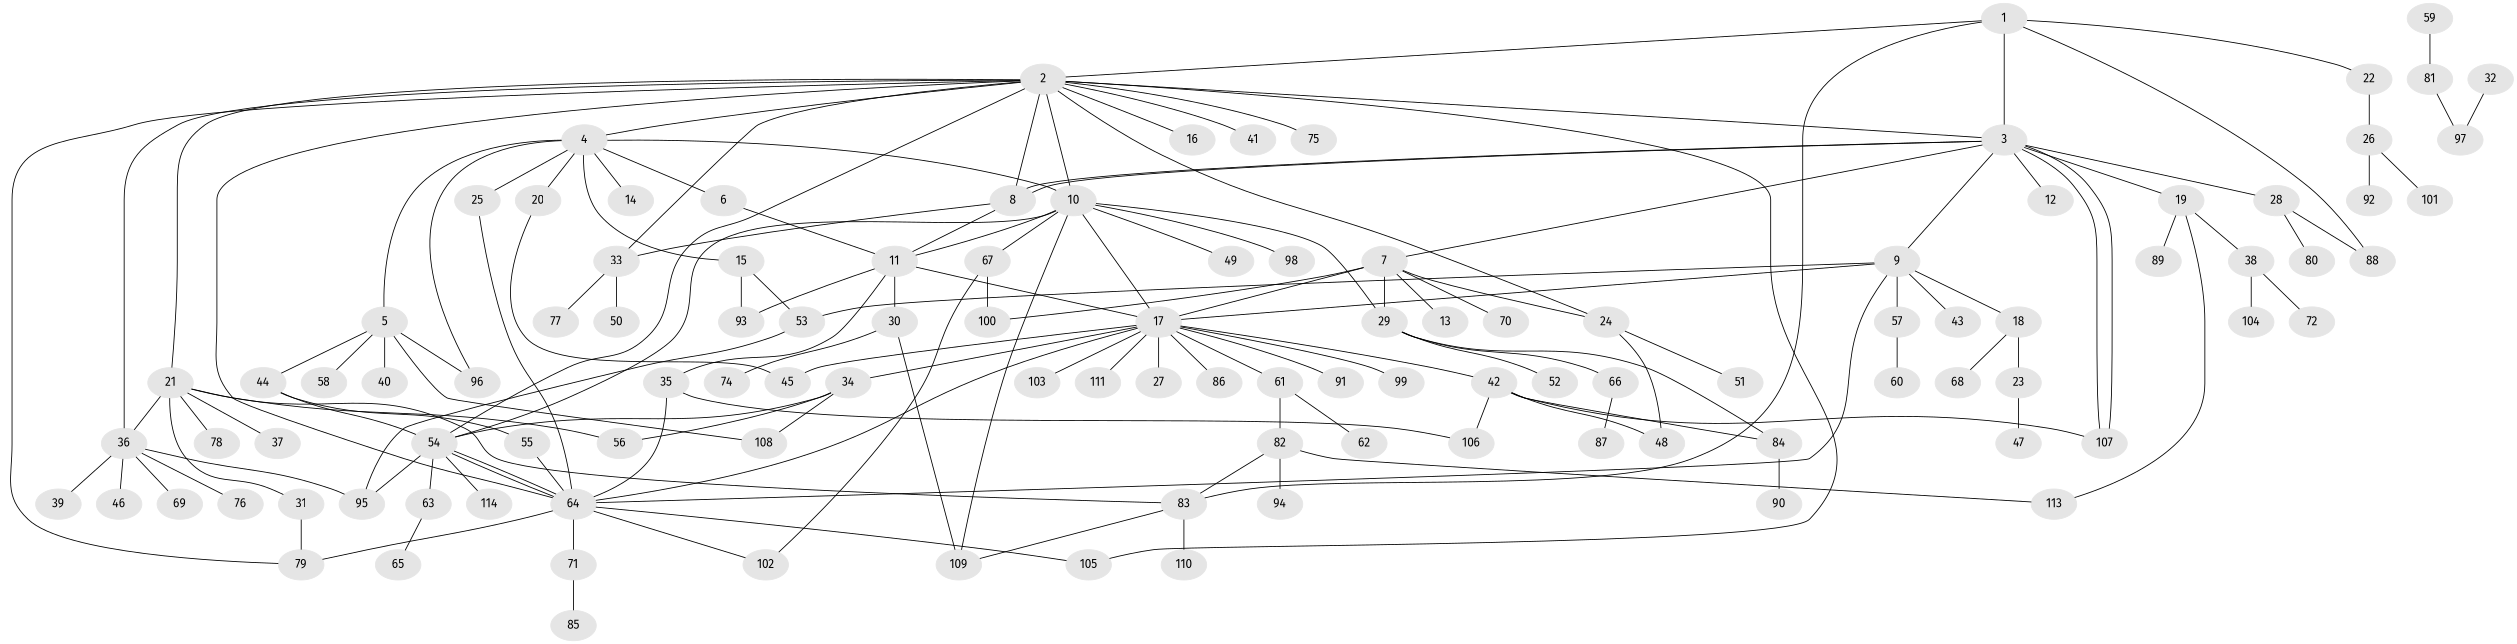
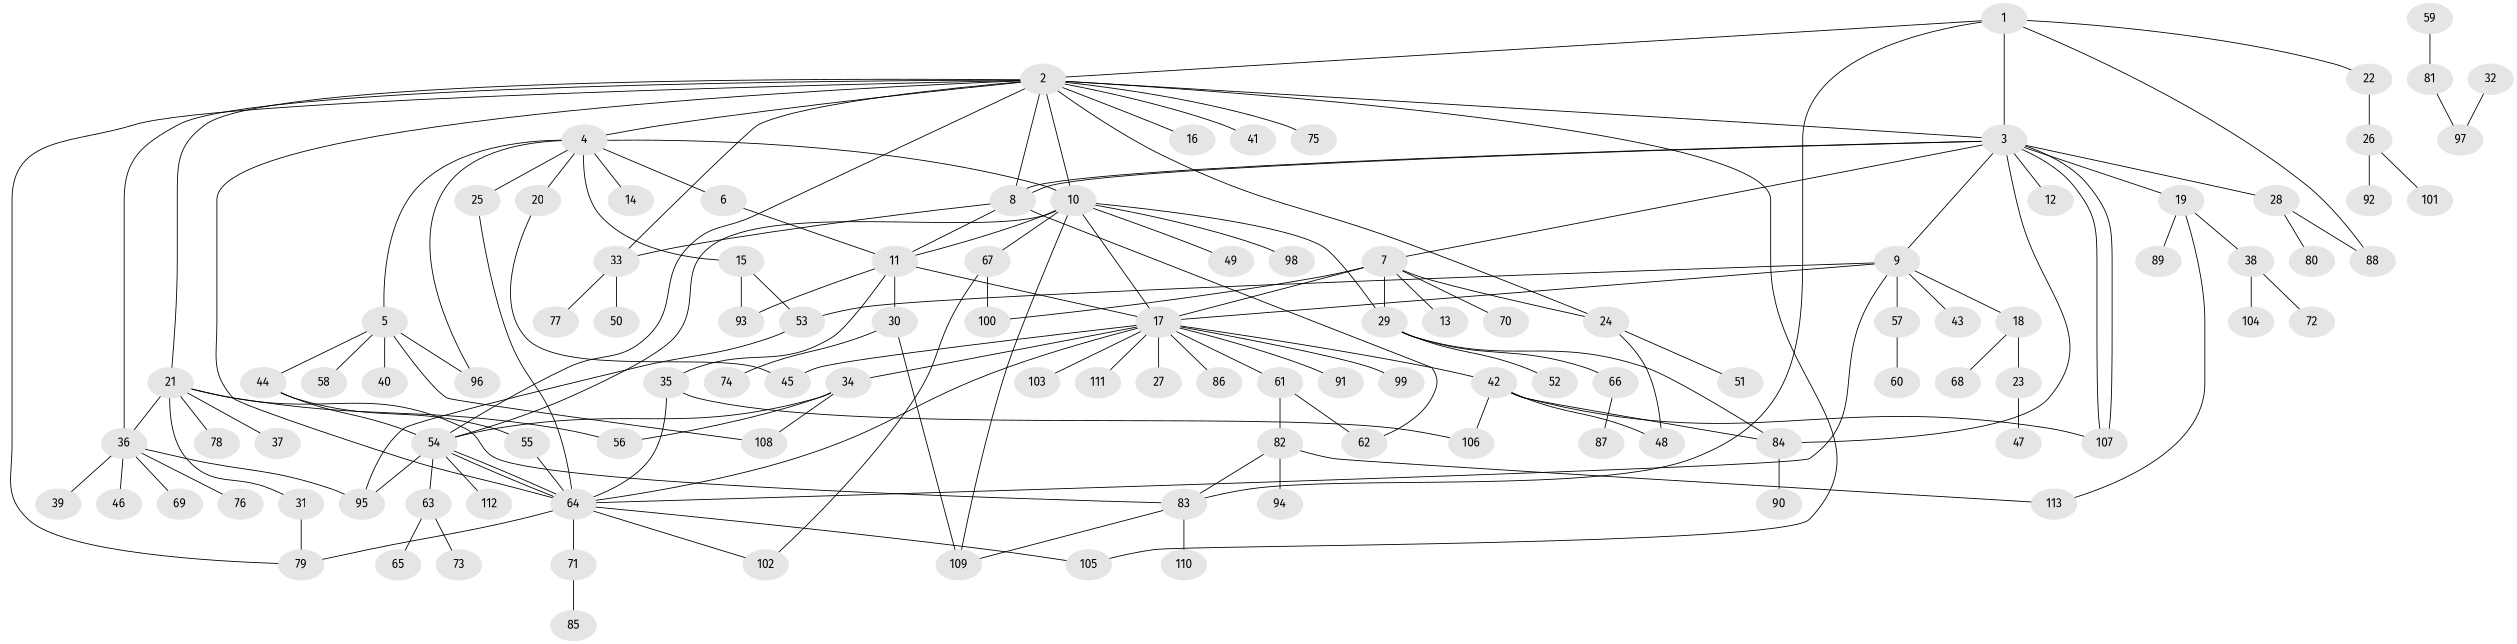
none -> (1275, 306)
none -> (2050, 396)
(489, 504) -> (489, 504)
none -> (459, 565)
